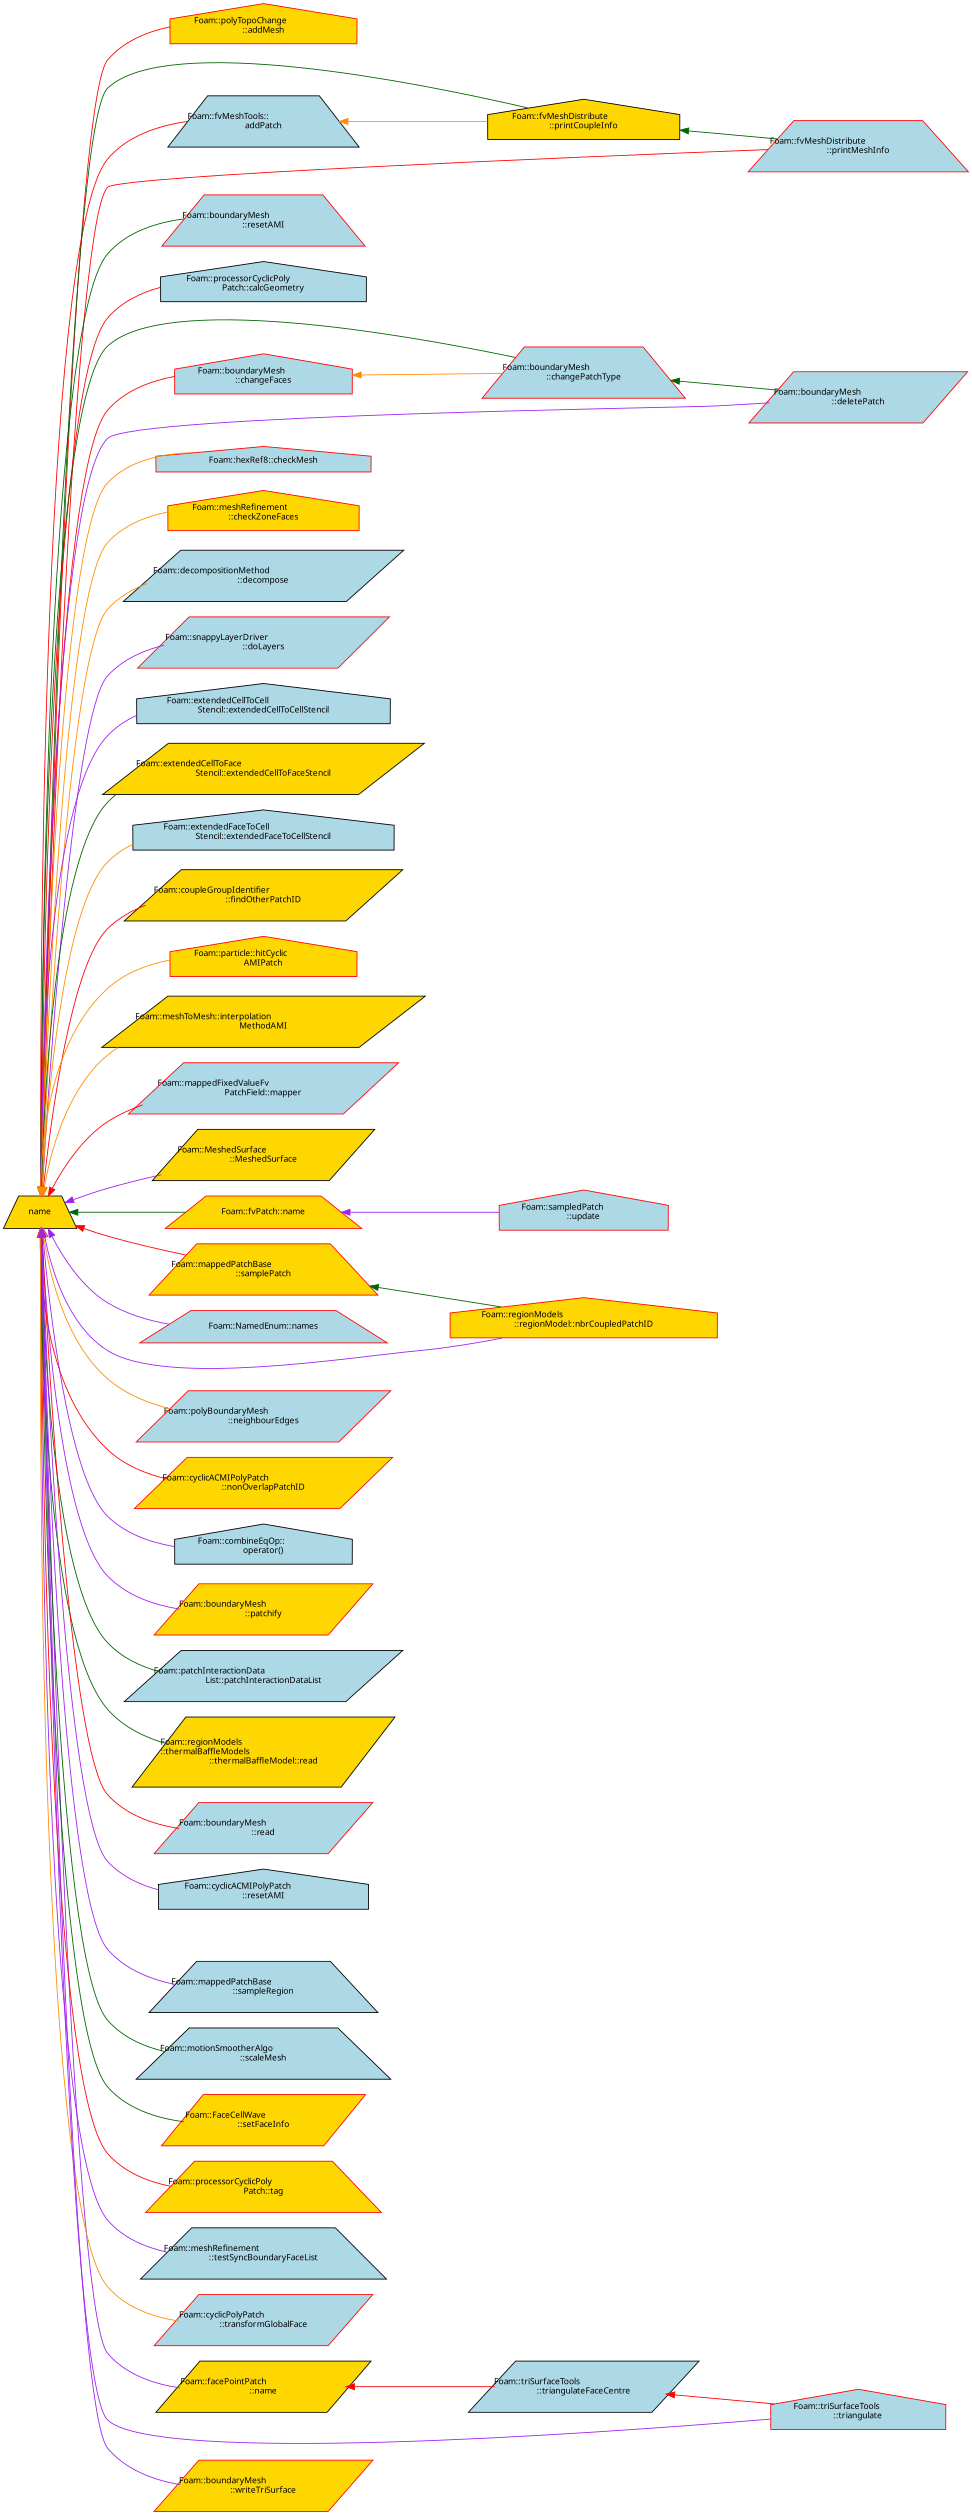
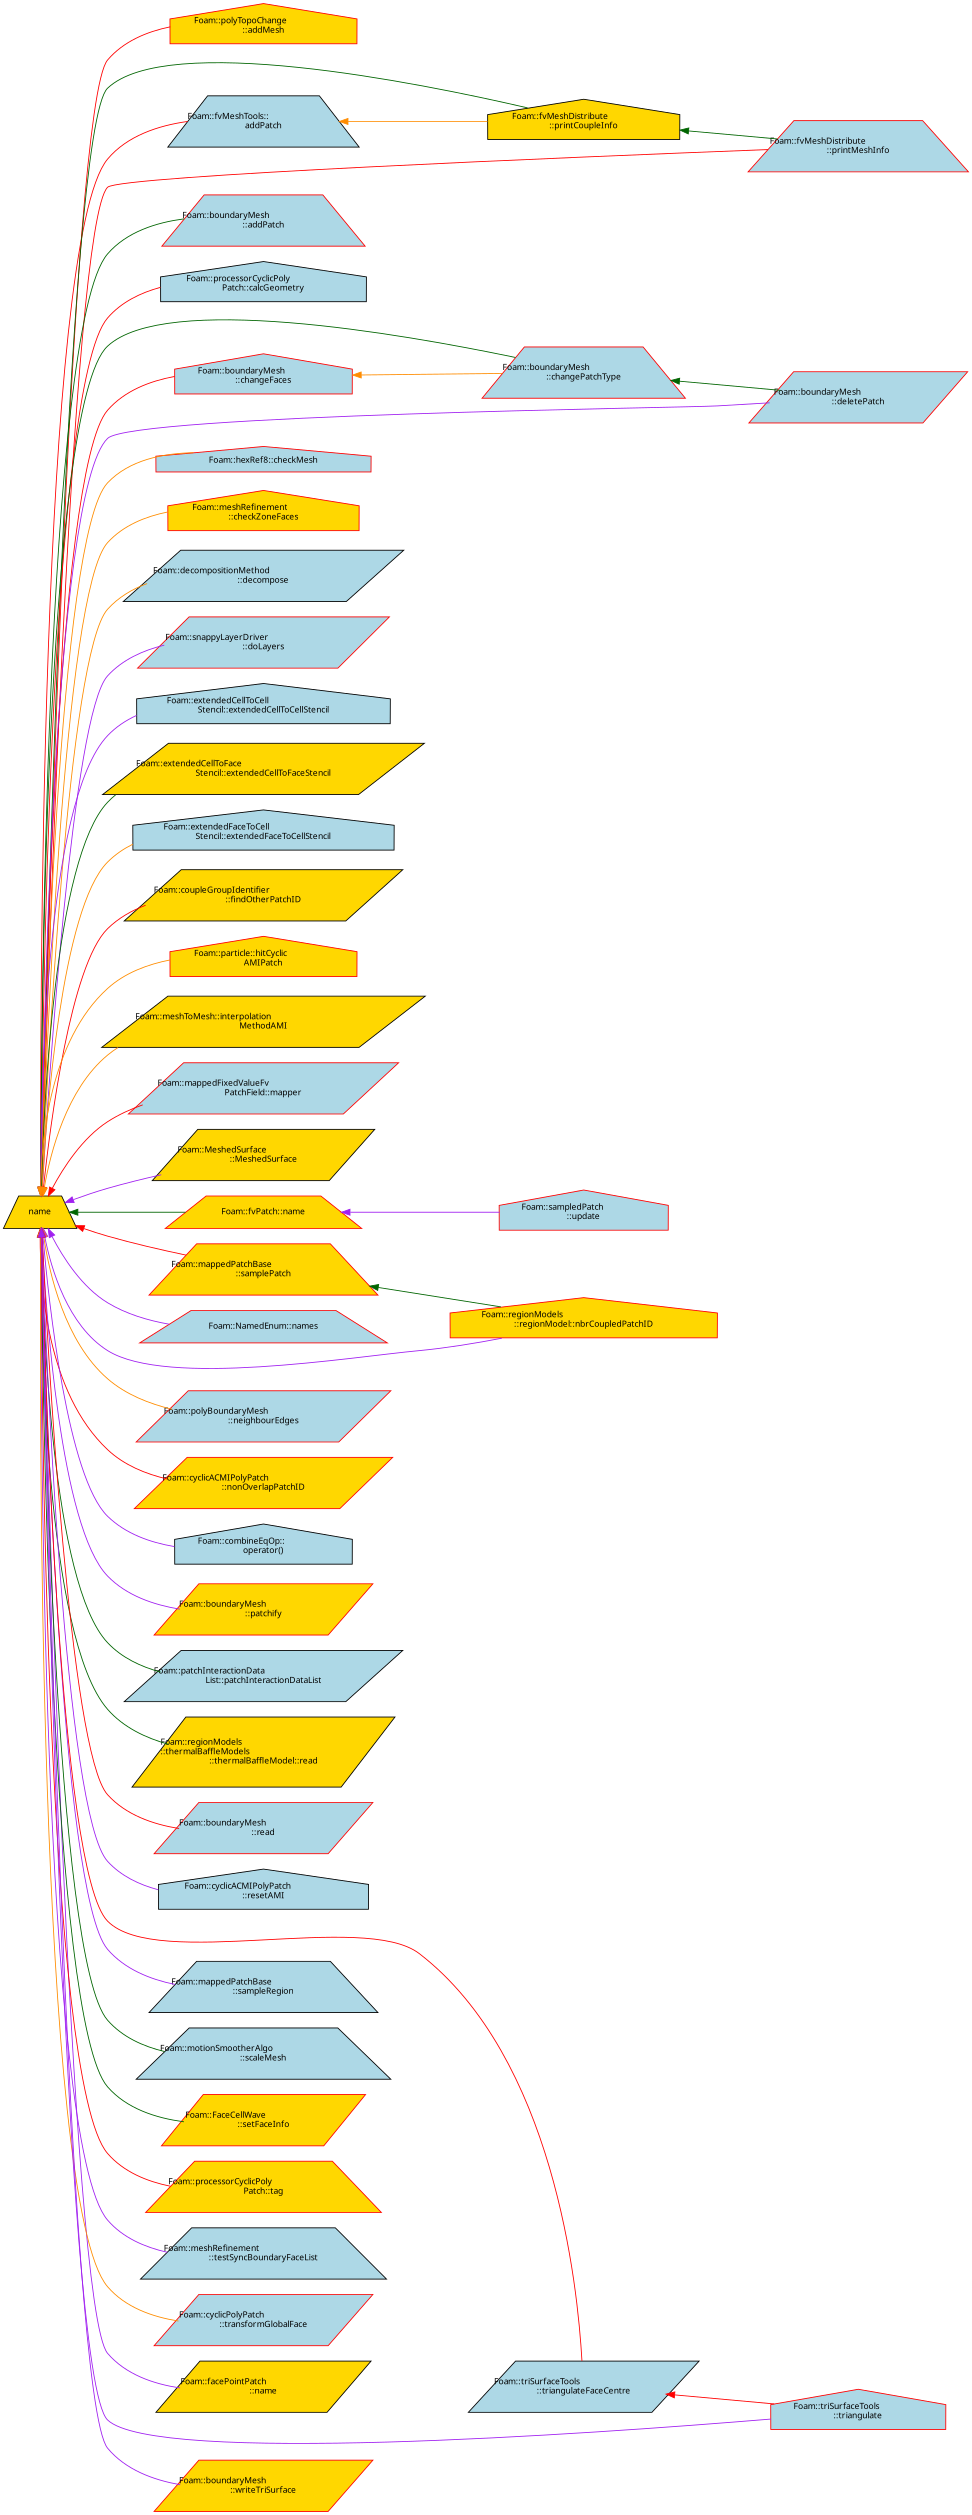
(263, 221) -> (263, 221)
(425, 2387) -> (143, 1937)
